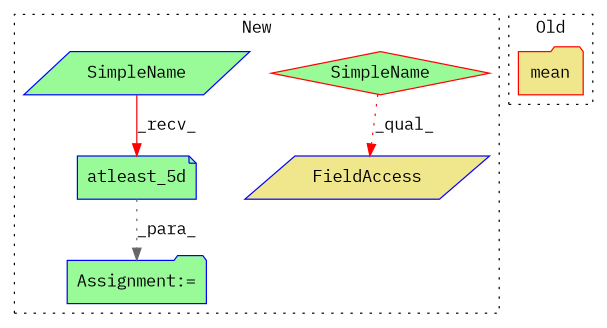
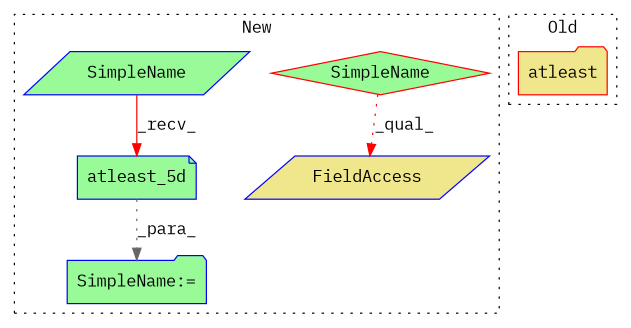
(551, 73) -> (563, 73)
(137, 282) -> (137, 282)
